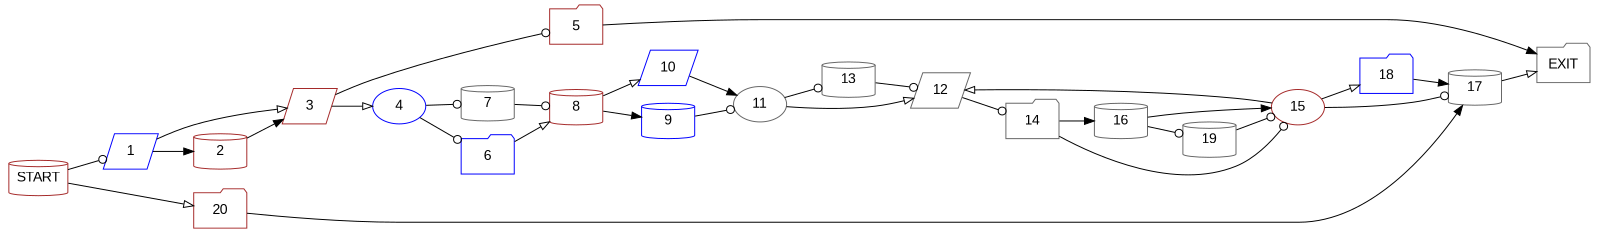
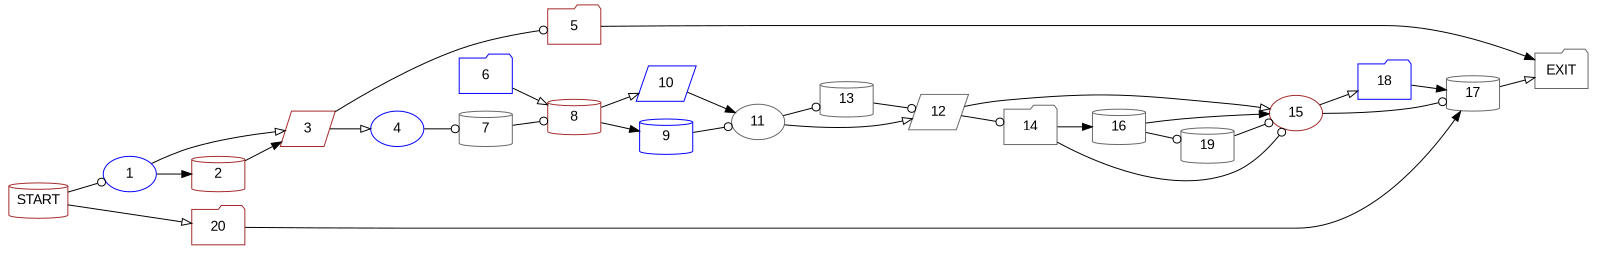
(1124, 92) -> (1112, 95)
(437, 127) -> none
(131, 151) -> (130, 174)
